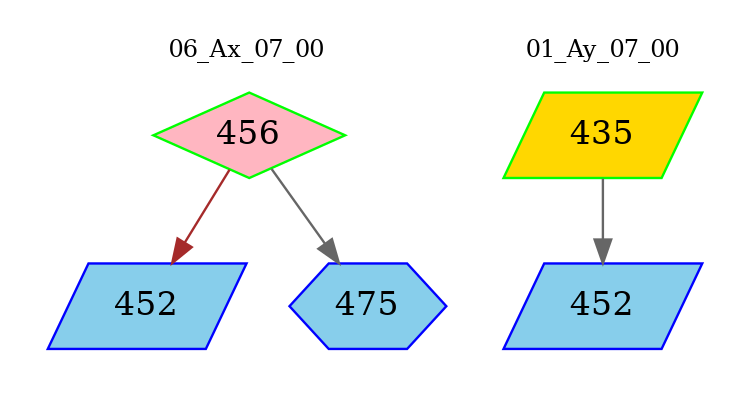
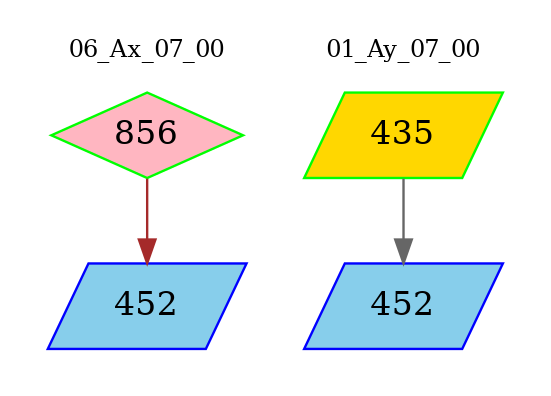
(249, 135) -> (147, 135)
(368, 306) -> none
